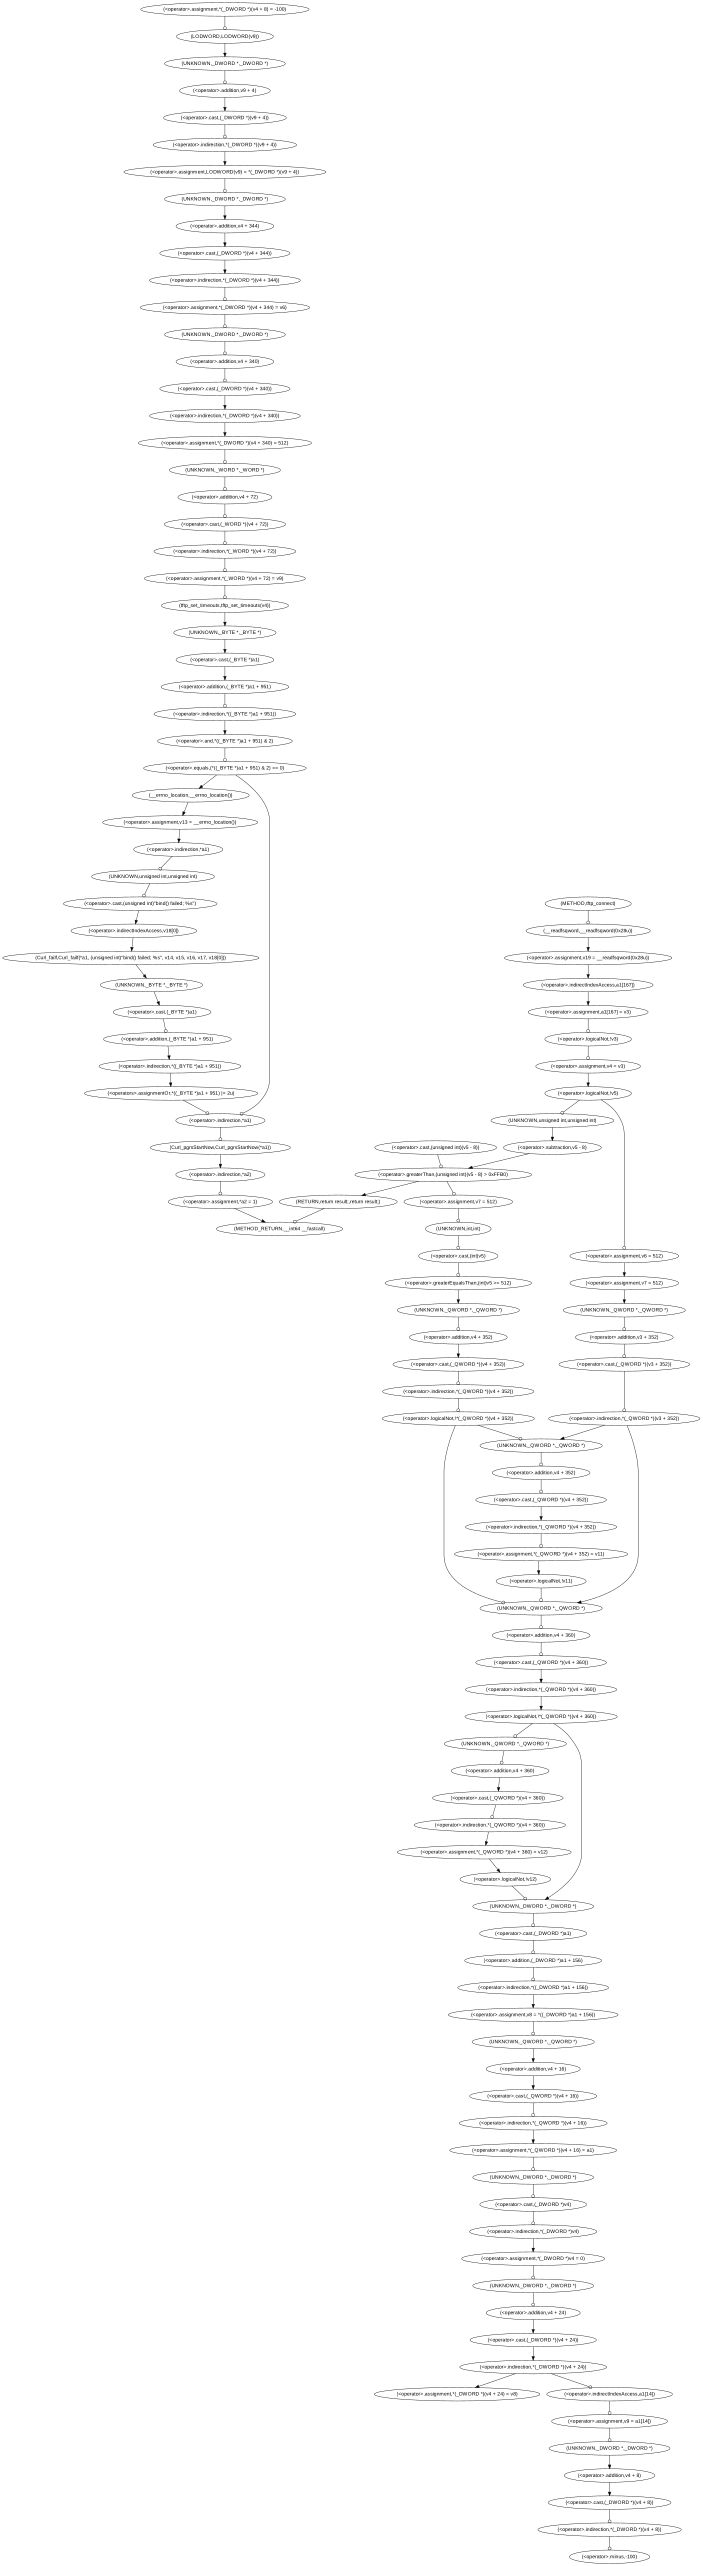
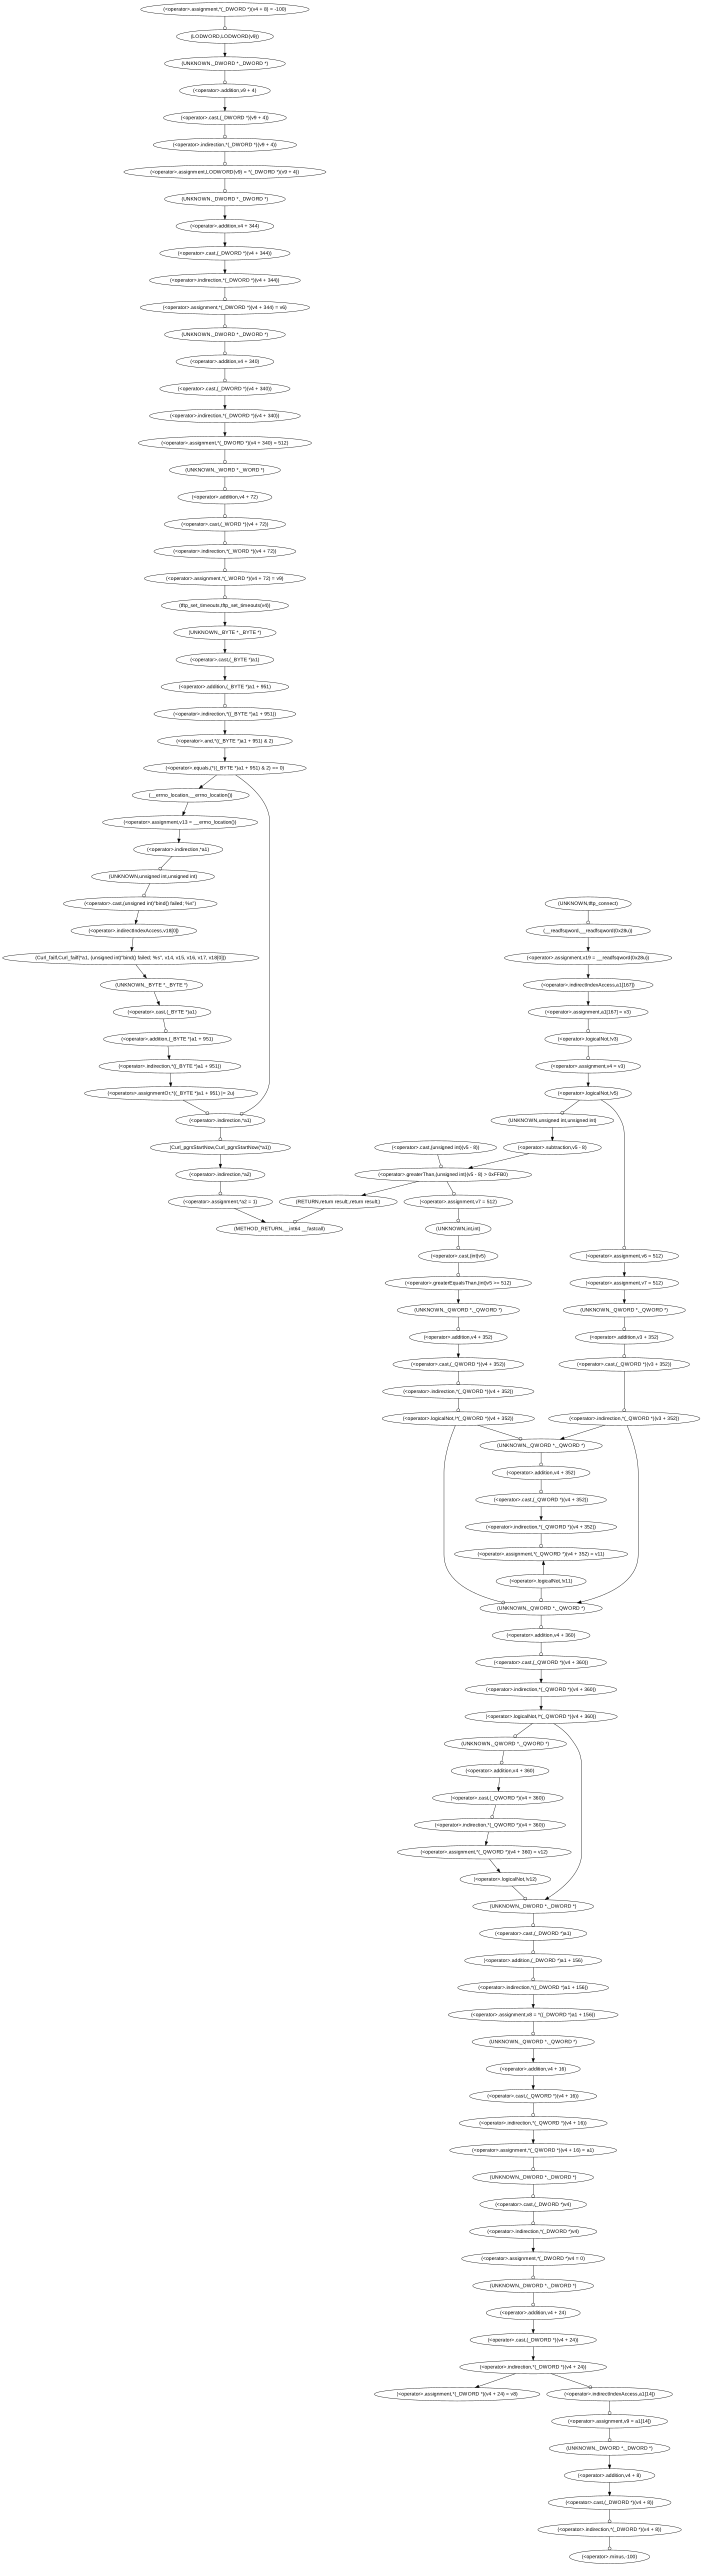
(225, 157) -> (225, 157)
(225, 753) -> (225, 753)
(588, 904) -> (588, 904)
(539, 1566) -> (544, 1570)
